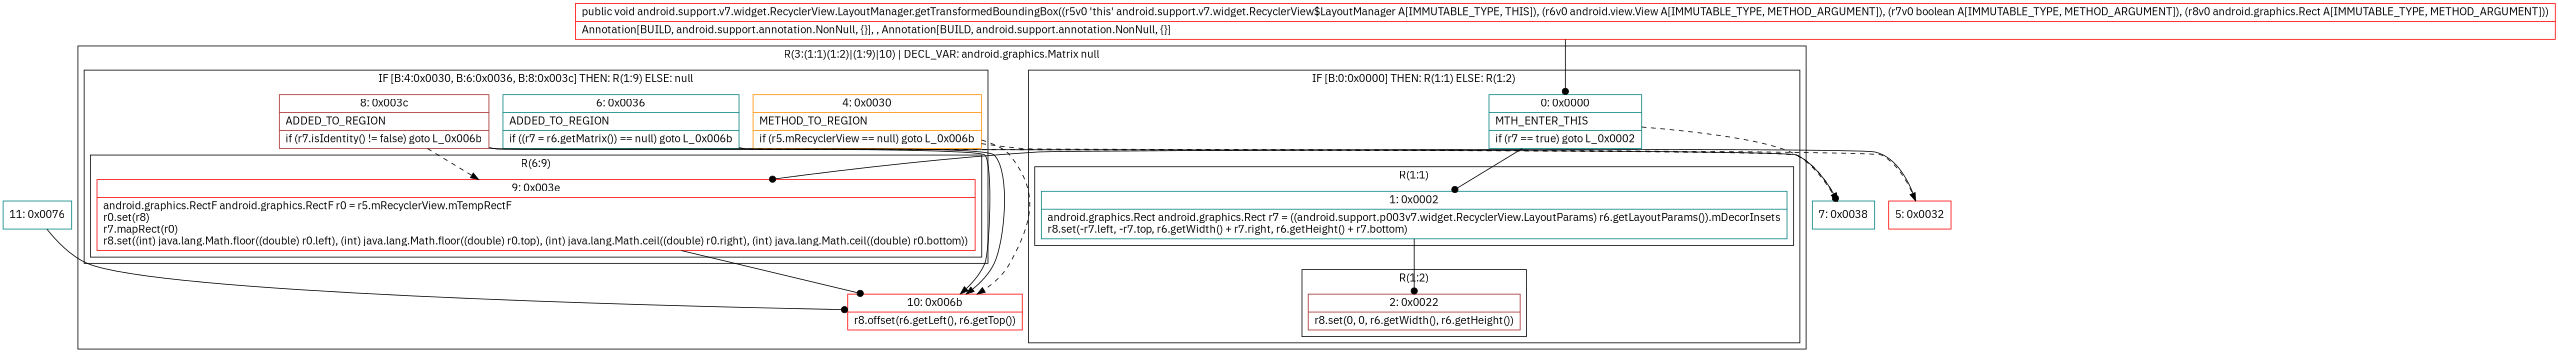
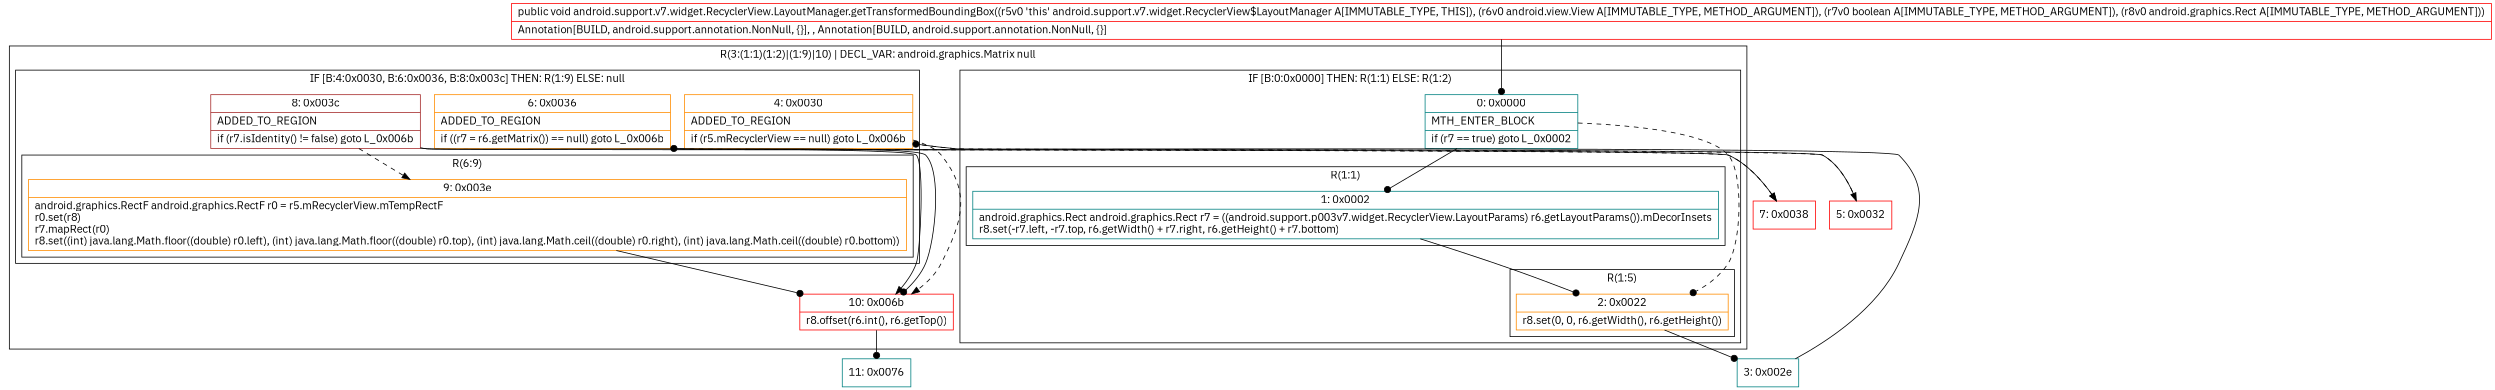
(813, 121) -> (741, 121)
(1542, 121) -> (1483, 121)
(621, 122) -> (552, 122)
(1748, 140) -> (1734, 168)
(1358, 150) -> (1279, 150)
(1001, 168) -> (928, 159)
(536, 215) -> (468, 215)
(1844, 215) -> (1784, 215)
(1414, 279) -> (1622, 279)
(437, 297) -> (877, 341)
(1414, 312) -> (1622, 312)
(935, 321) -> (877, 321)
none -> (1768, 373)
